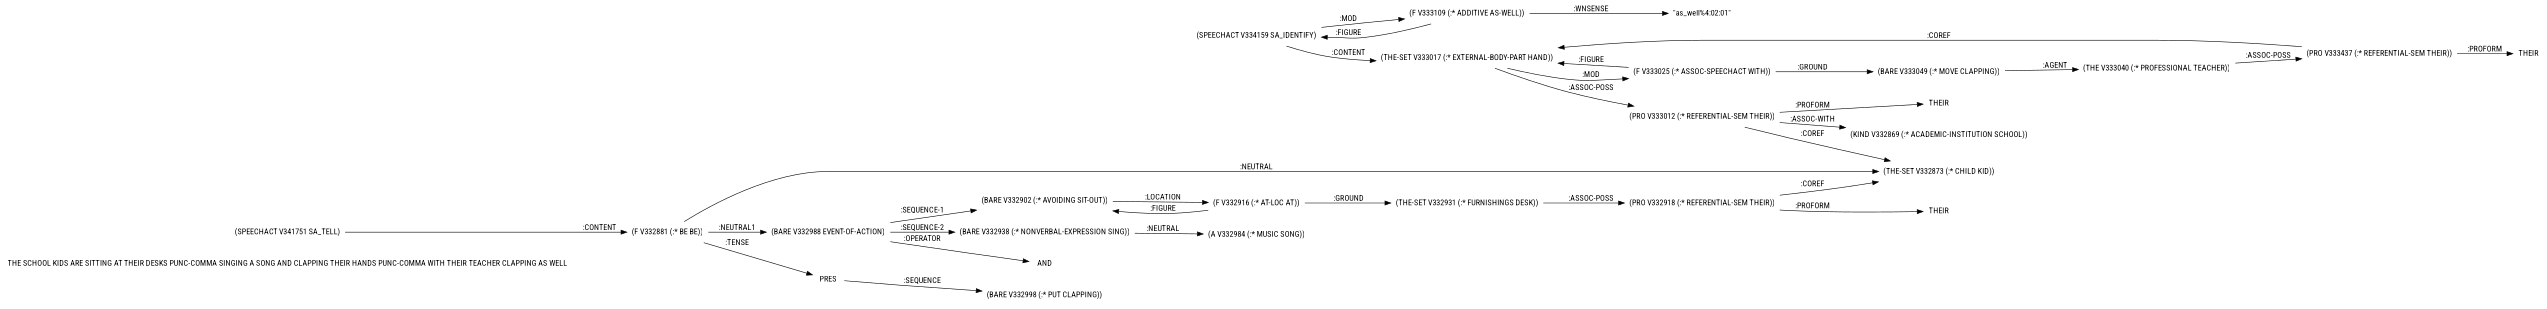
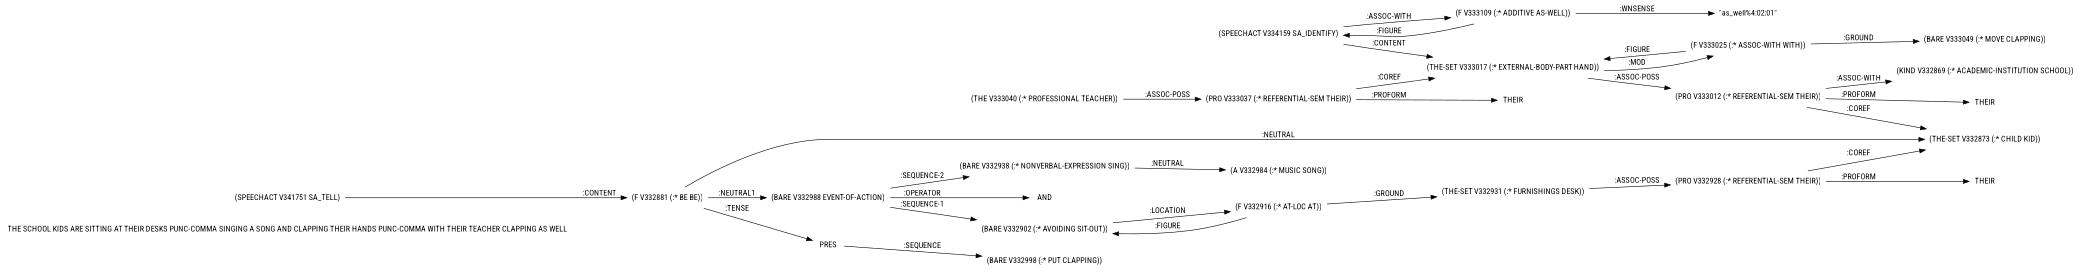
(1349, 19) -> (1389, 17)
(2379, 54) -> (1279, 99)
(2039, 70) -> none
(1702, 72) -> (1748, 46)
(1702, 203) -> (1748, 181)
